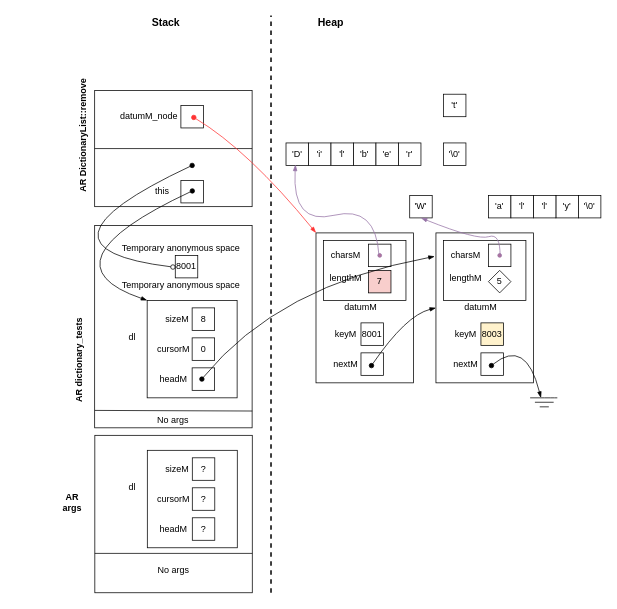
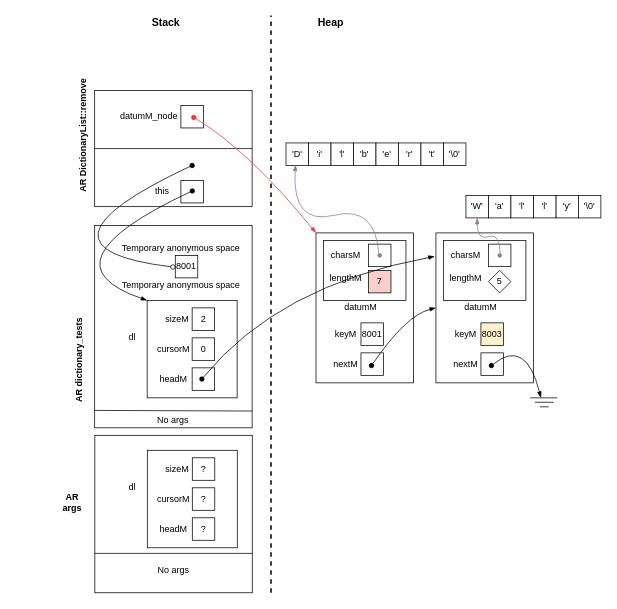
(455, 105) -> (432, 154)
(421, 207) -> (477, 207)
(204, 319) -> (204, 319)
